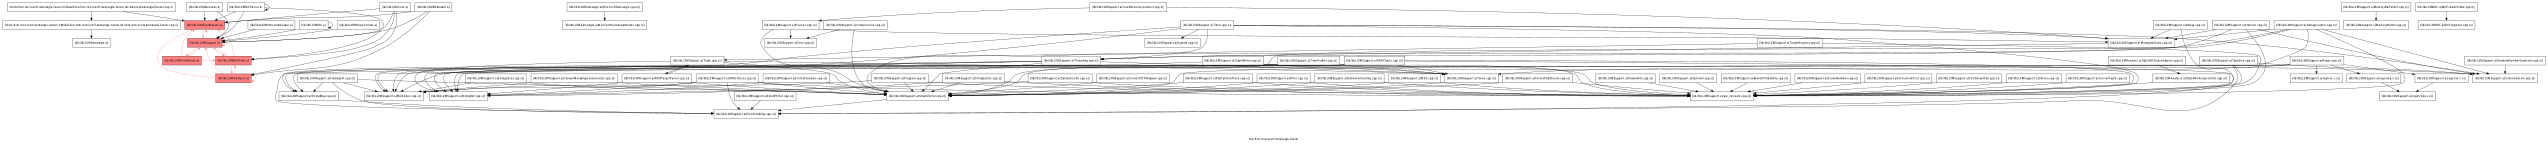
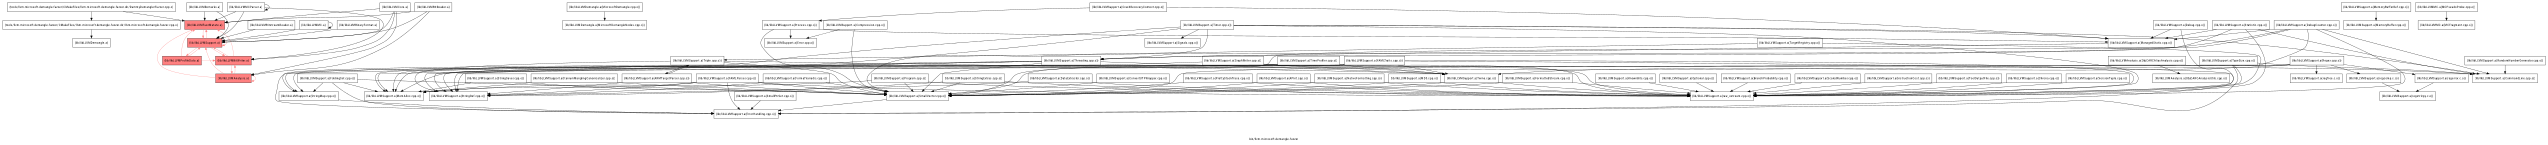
(1954, 92) -> (1593, 90)
